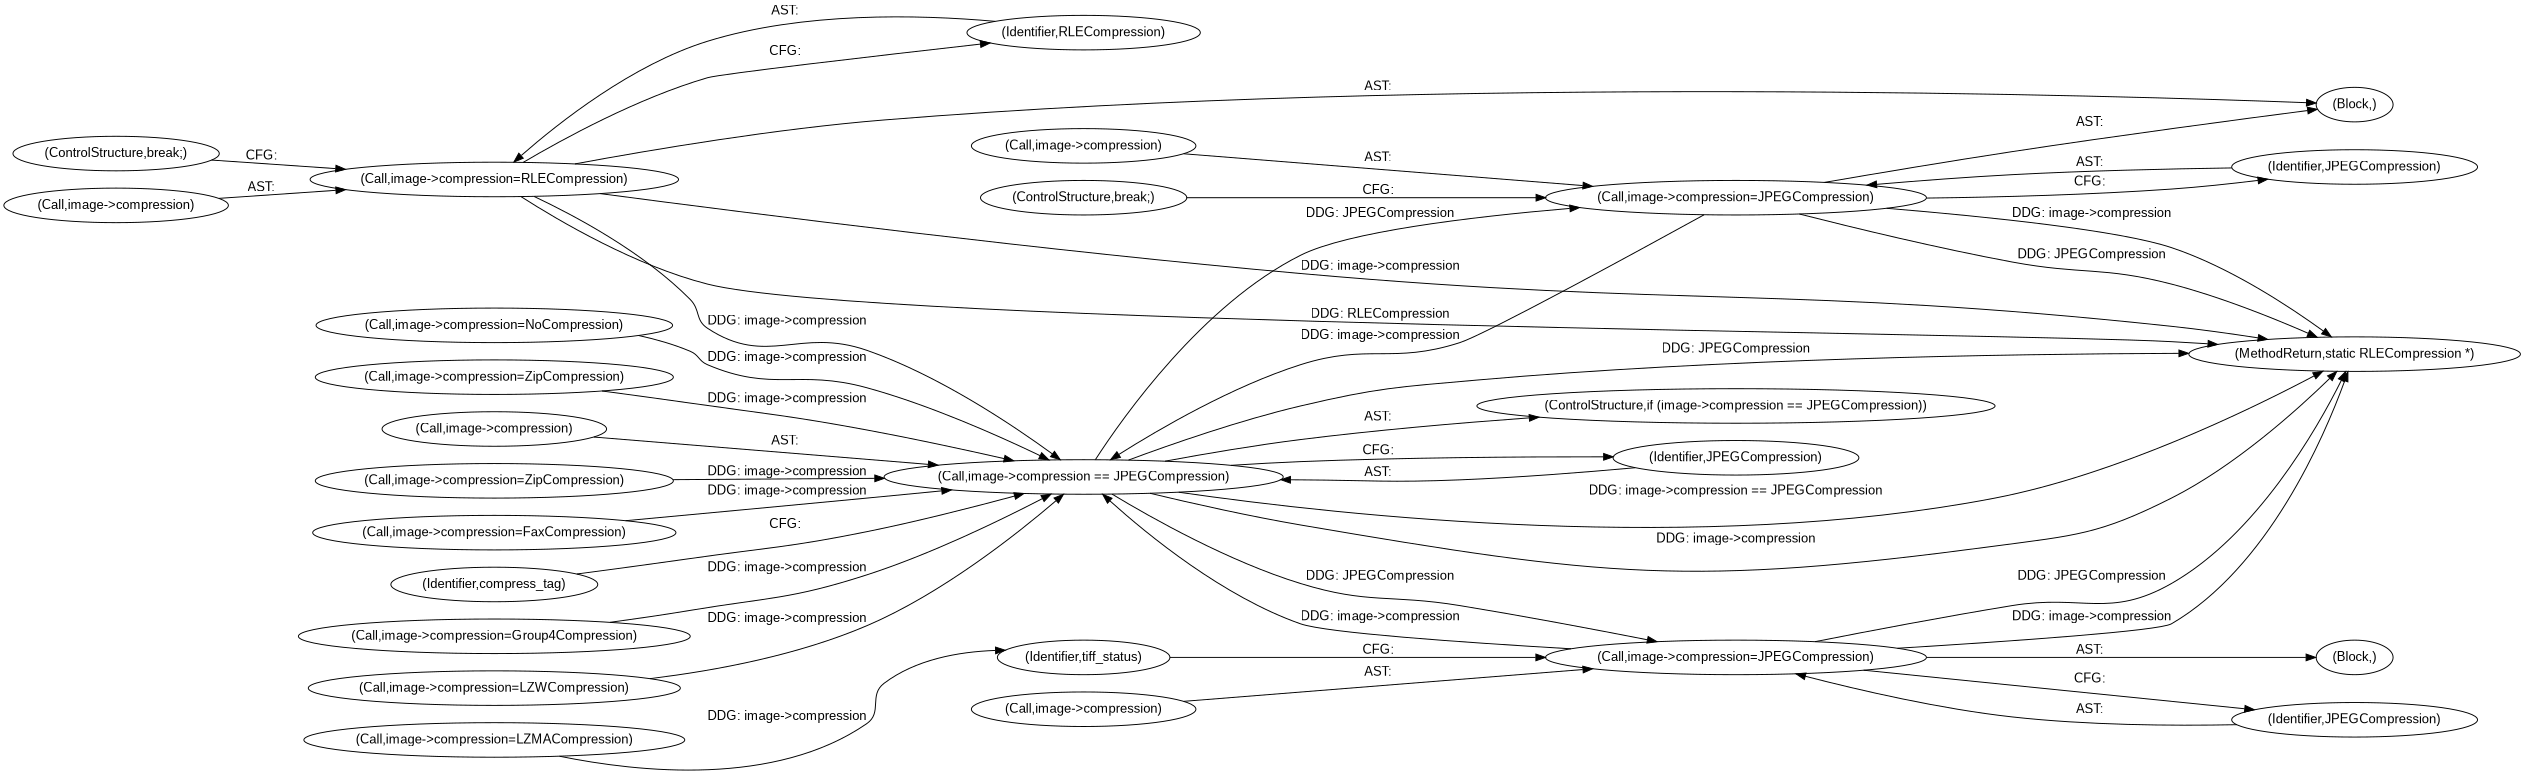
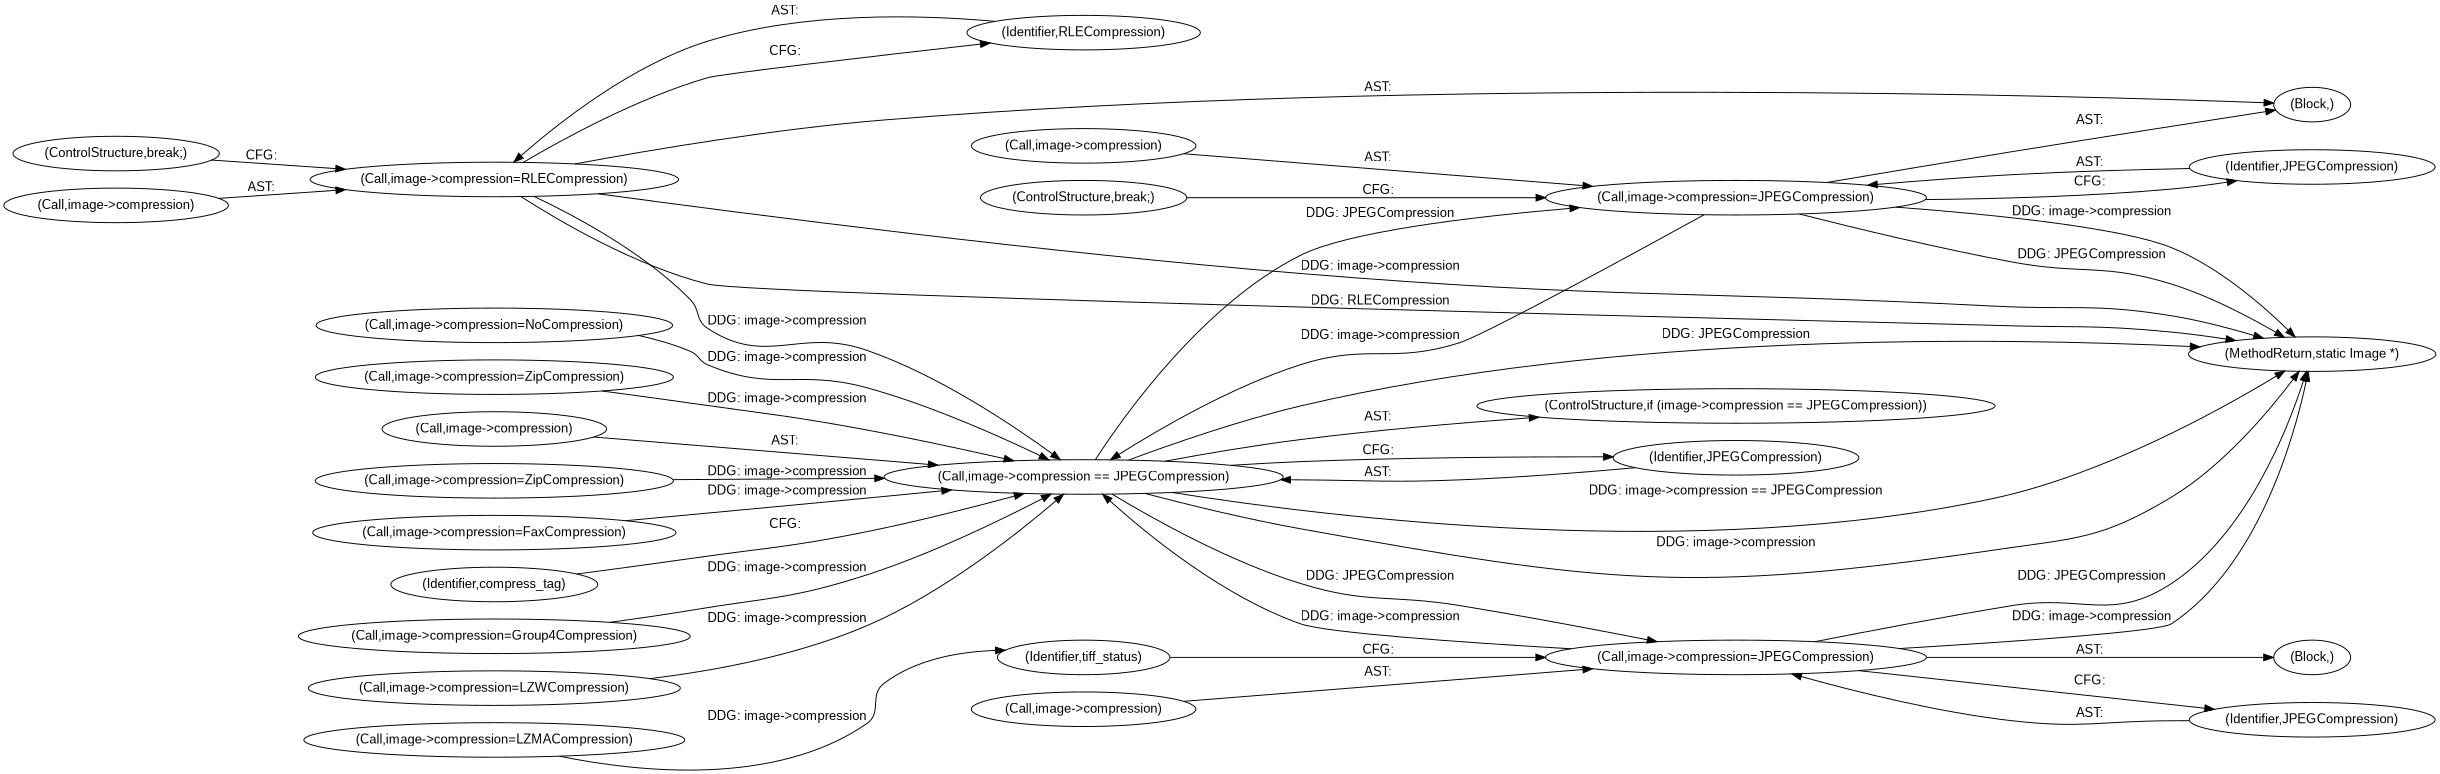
(2355, 354) -> (2312, 354)
